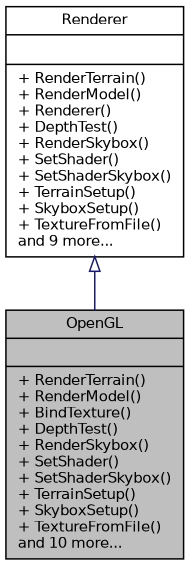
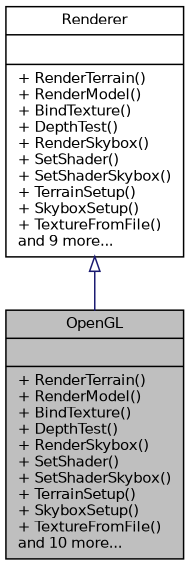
(65, 111) -> (75, 111)
